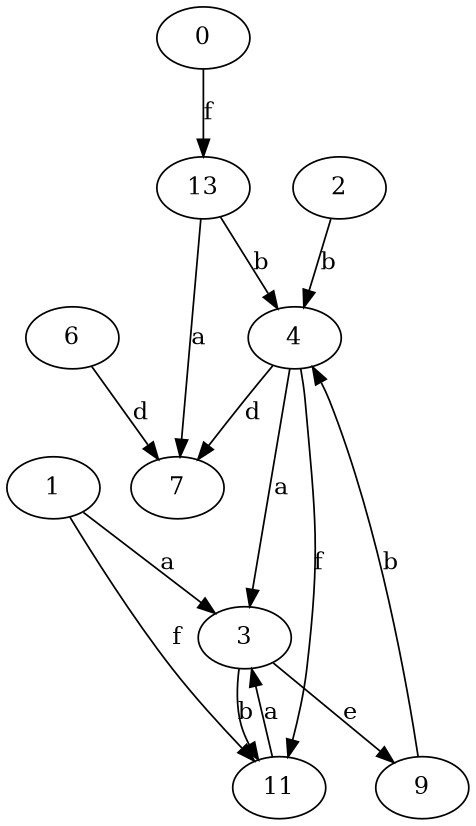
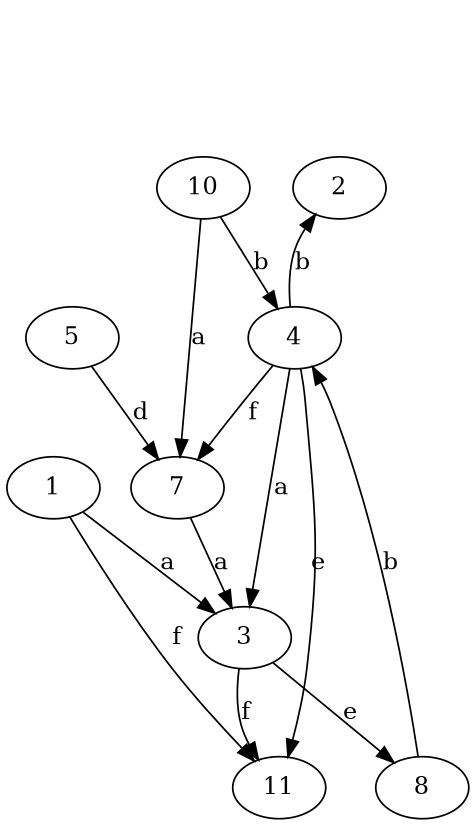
(203, 38) -> none
(203, 188) -> (203, 188)
(320, 255) -> (291, 266)
(72, 338) -> (72, 338)
(253, 413) -> (253, 413)
(319, 563) -> (319, 563)
(246, 713) -> (246, 713)
(264, 721) -> (208, 555)
(422, 788) -> (422, 788)
